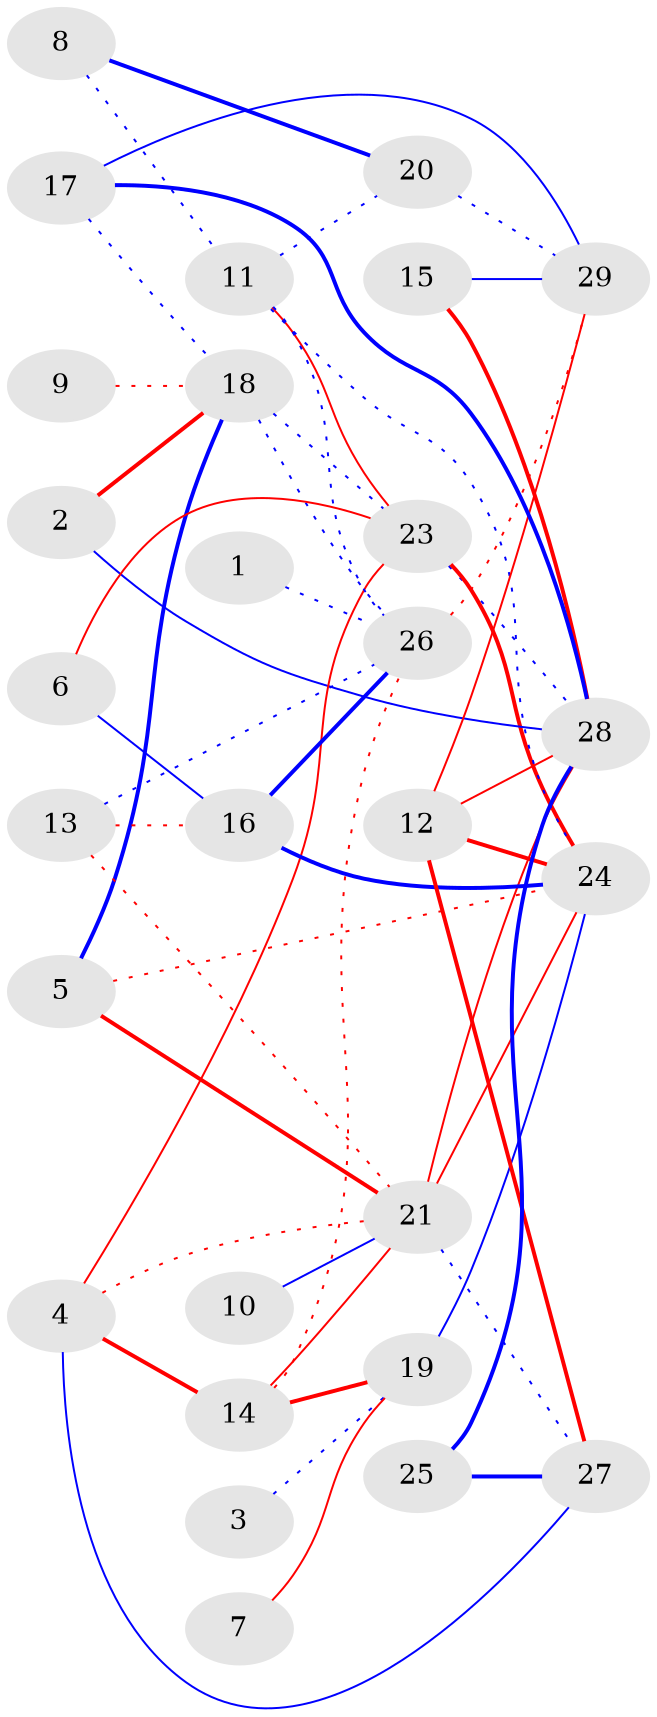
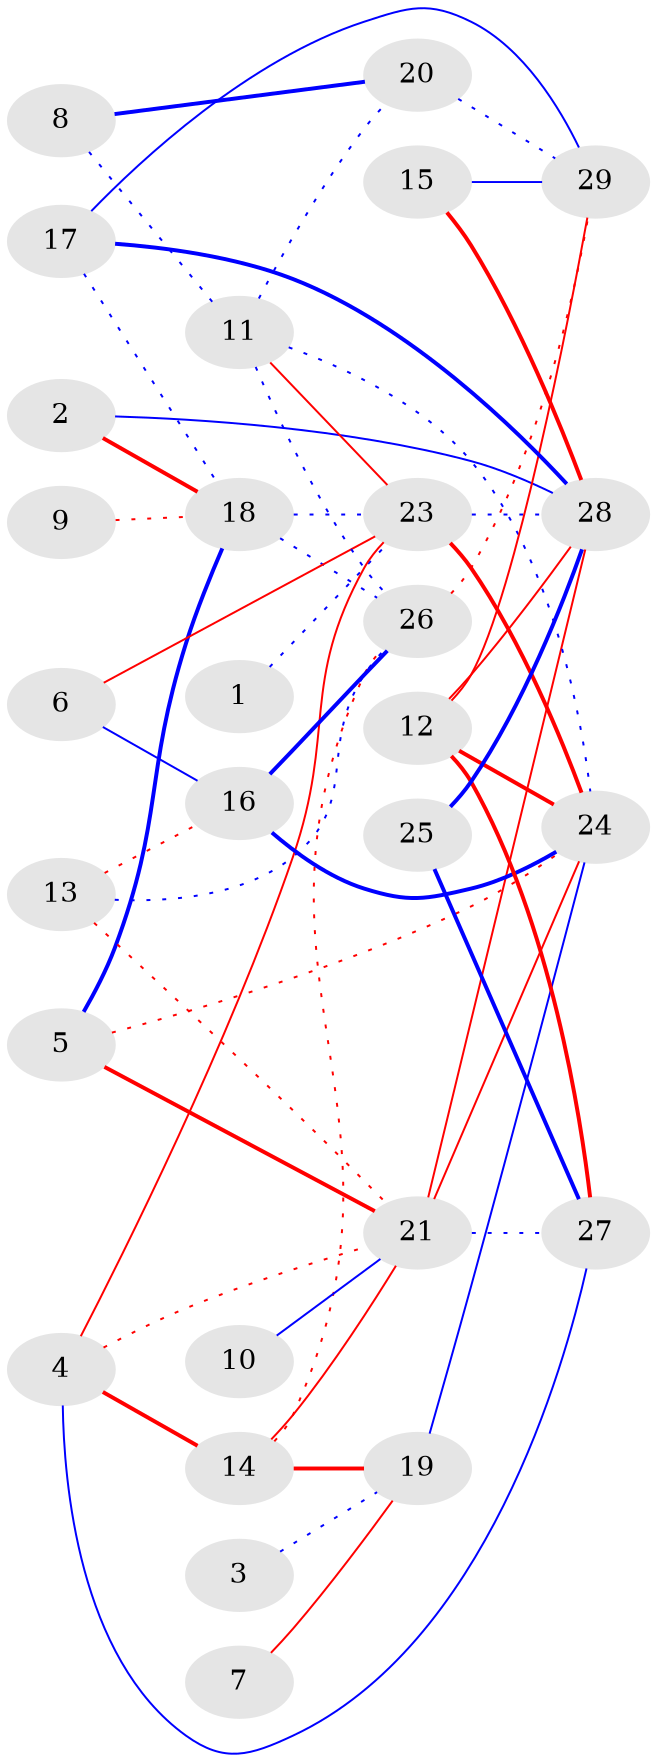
(329, 606) -> (328, 605)
